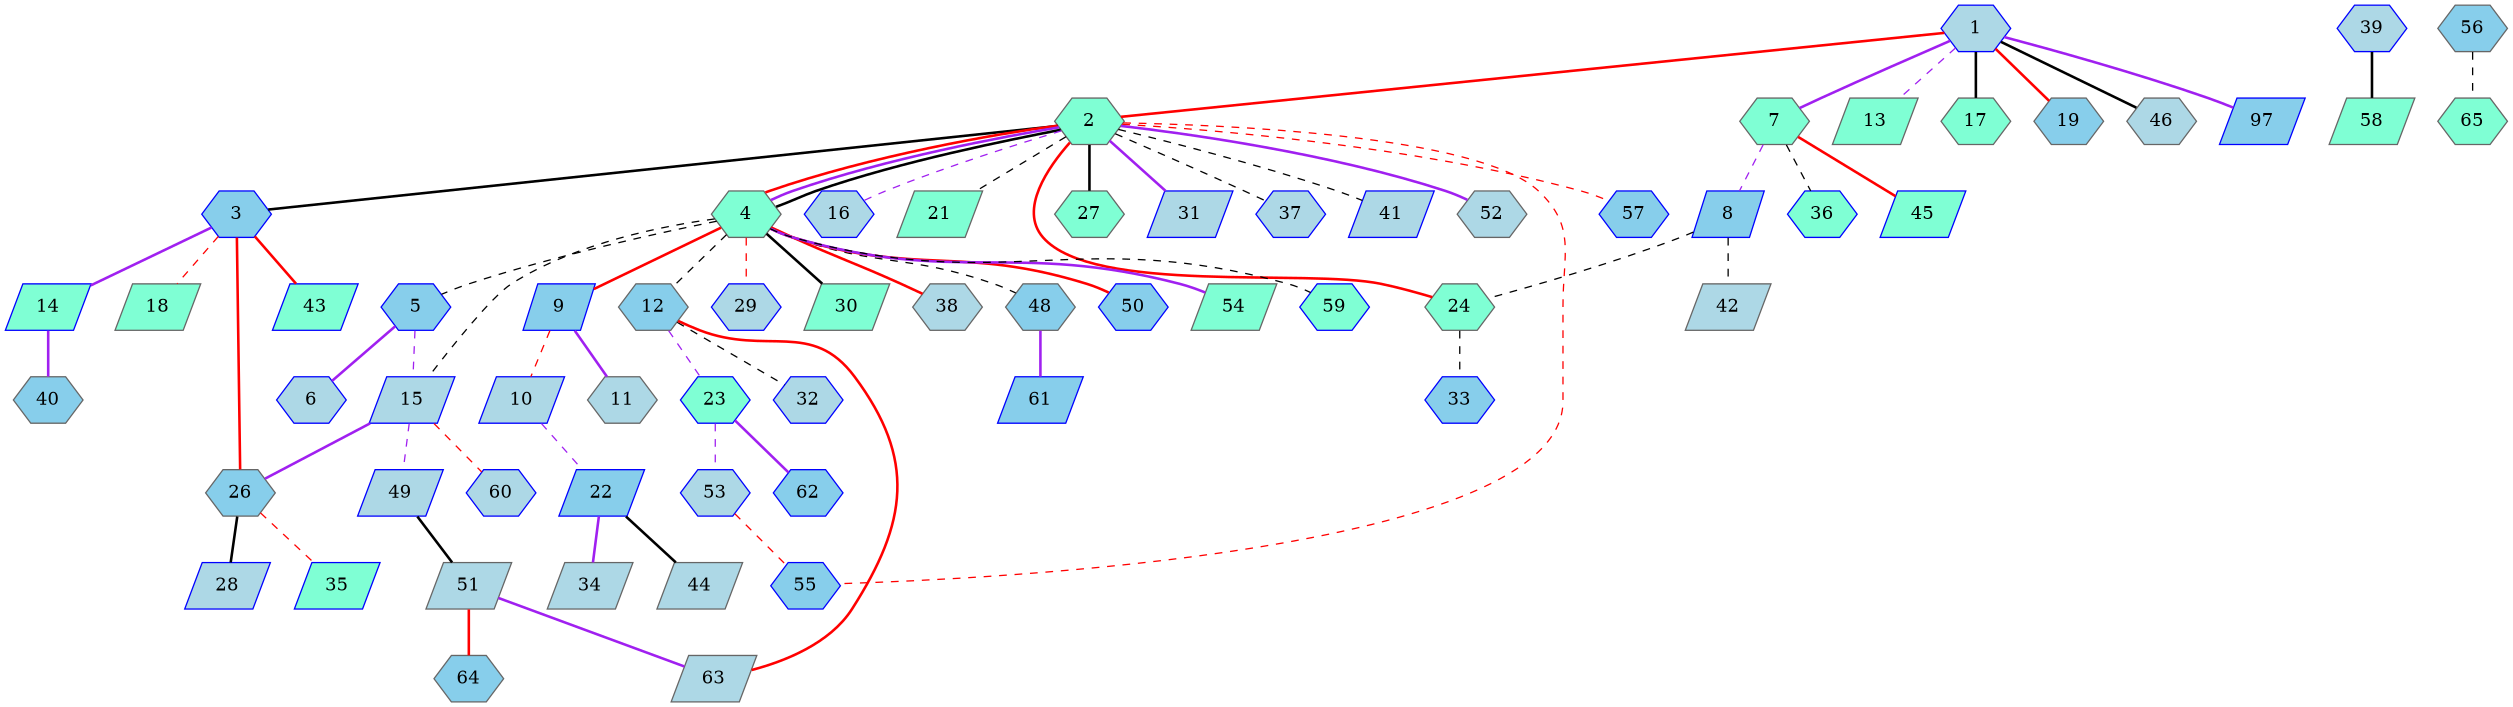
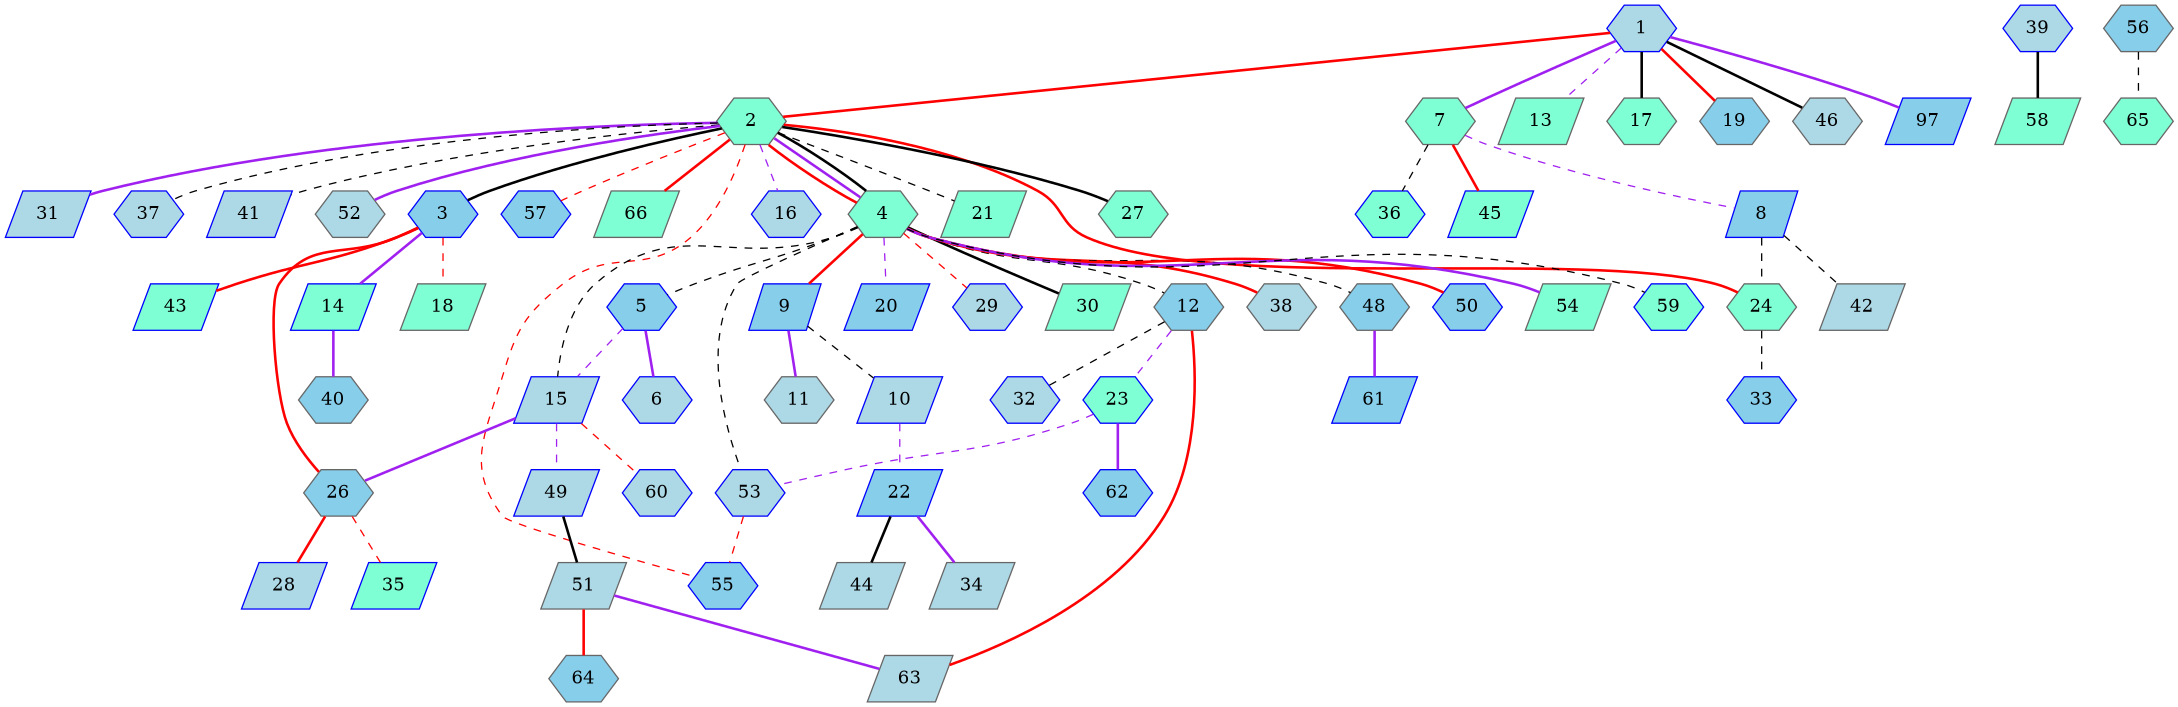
none -> (637, 214)
none -> (887, 307)
none -> (725, 311)
(540, 354) -> (841, 352)
(234, 539) -> (311, 539)
